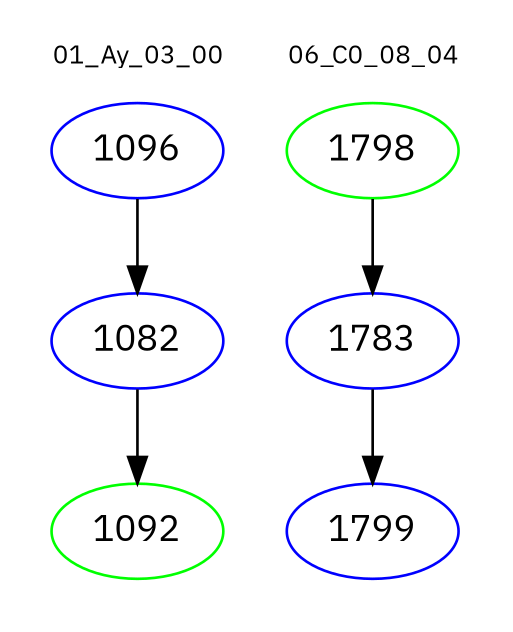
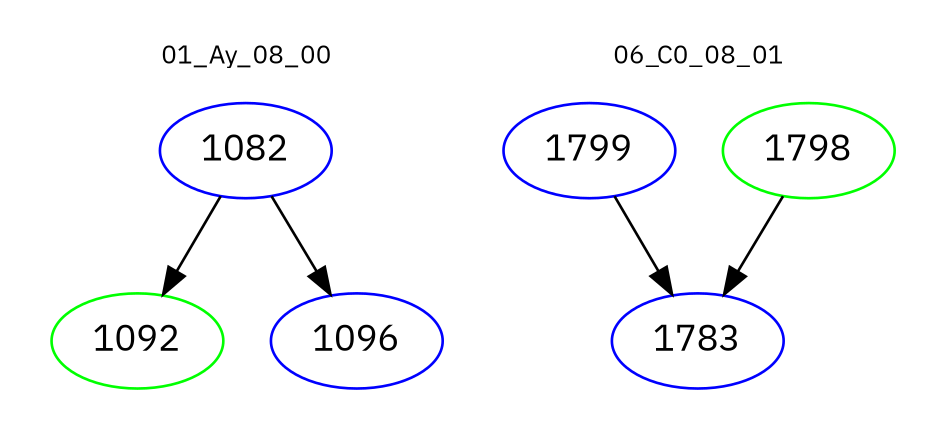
(139, 57) -> (247, 57)
(374, 57) -> (699, 57)
(137, 233) -> (294, 234)
(373, 423) -> (637, 234)
